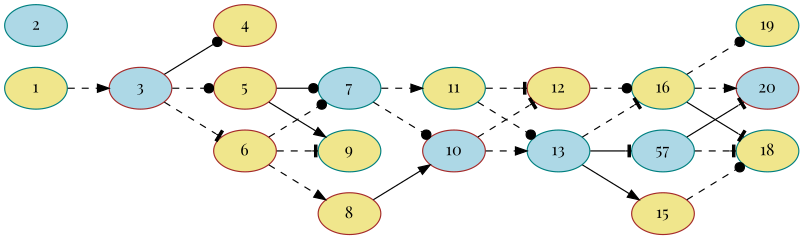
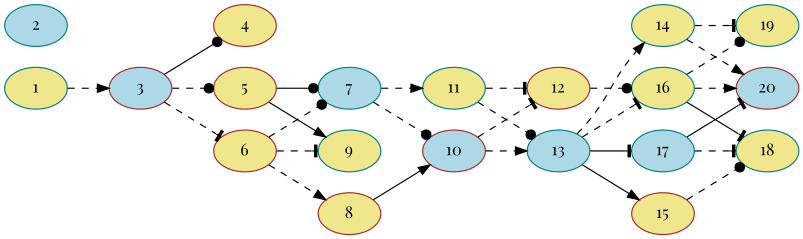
none -> (663, 26)
(663, 151) -> (663, 151)
